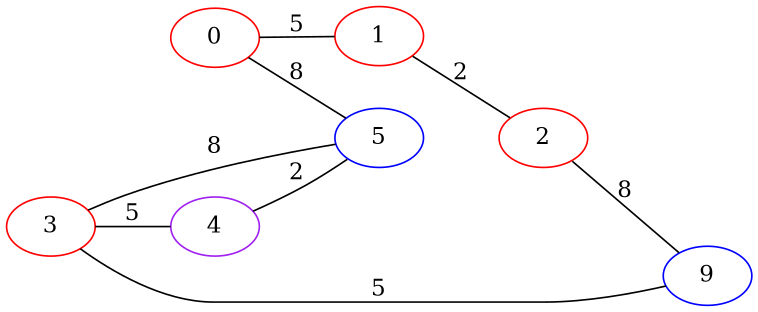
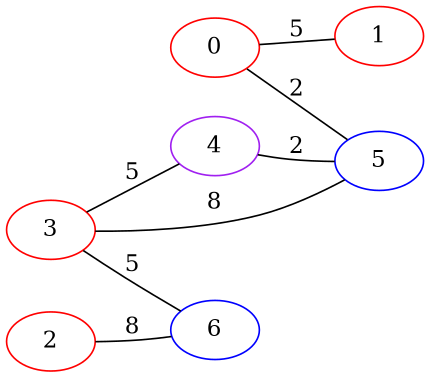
(297, 73) -> (297, 89)
(461, 87) -> none
(708, 276) -> (215, 330)
